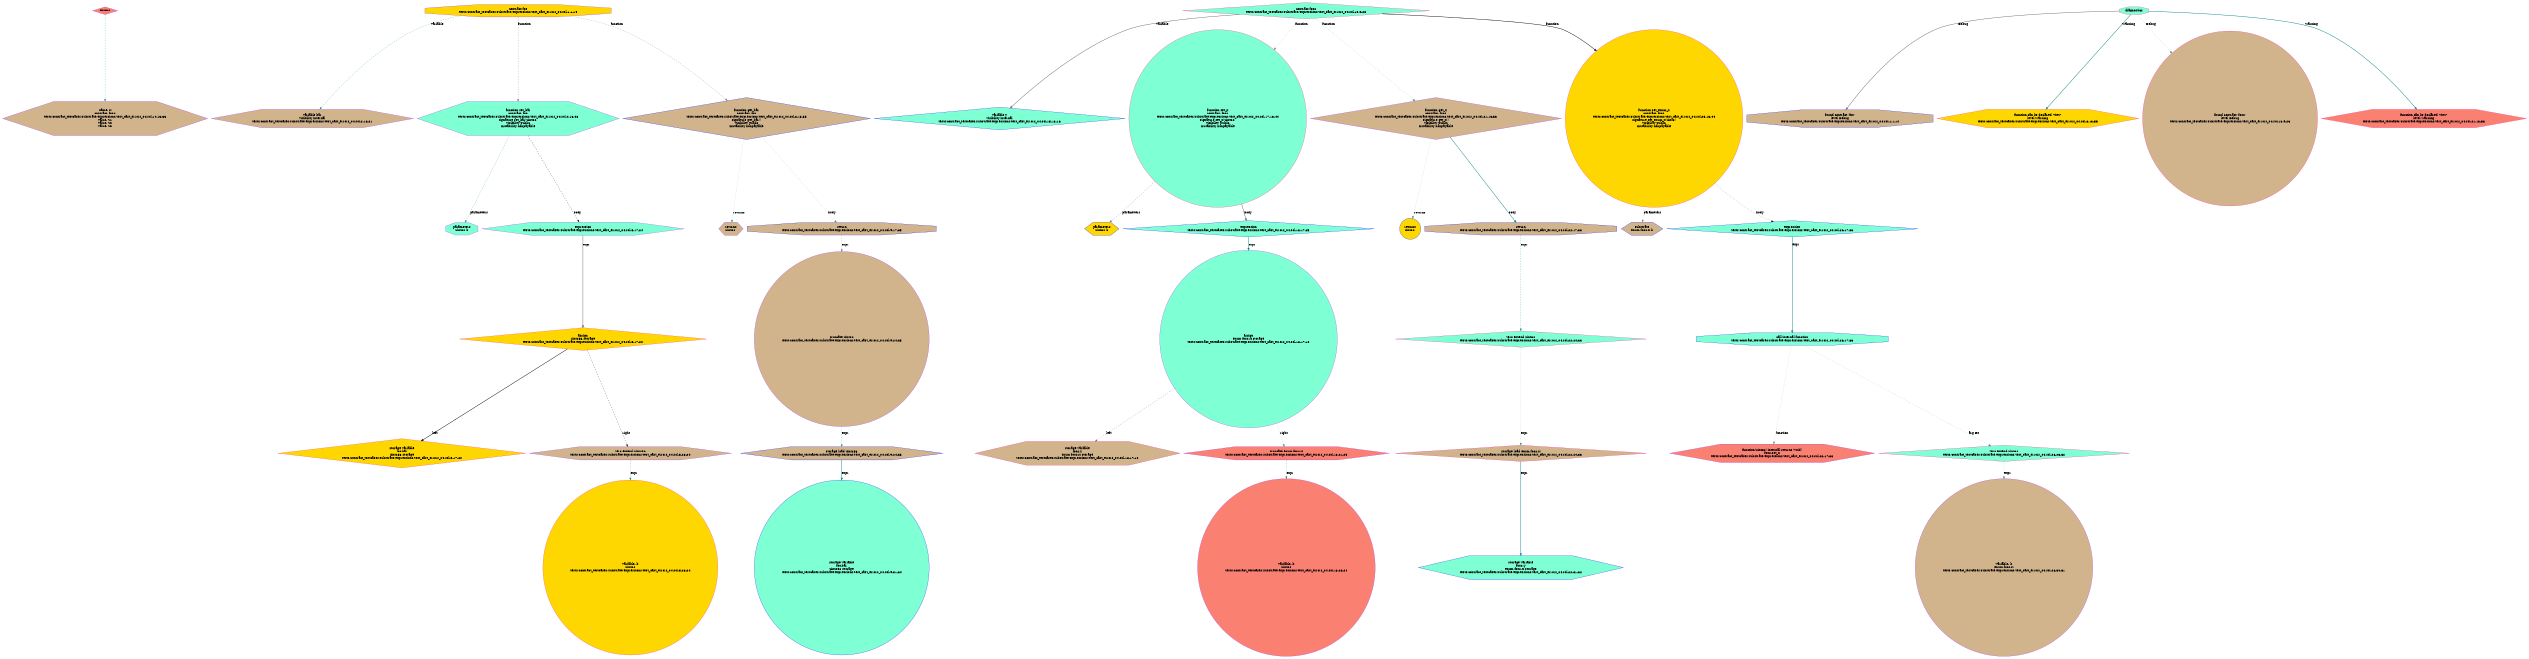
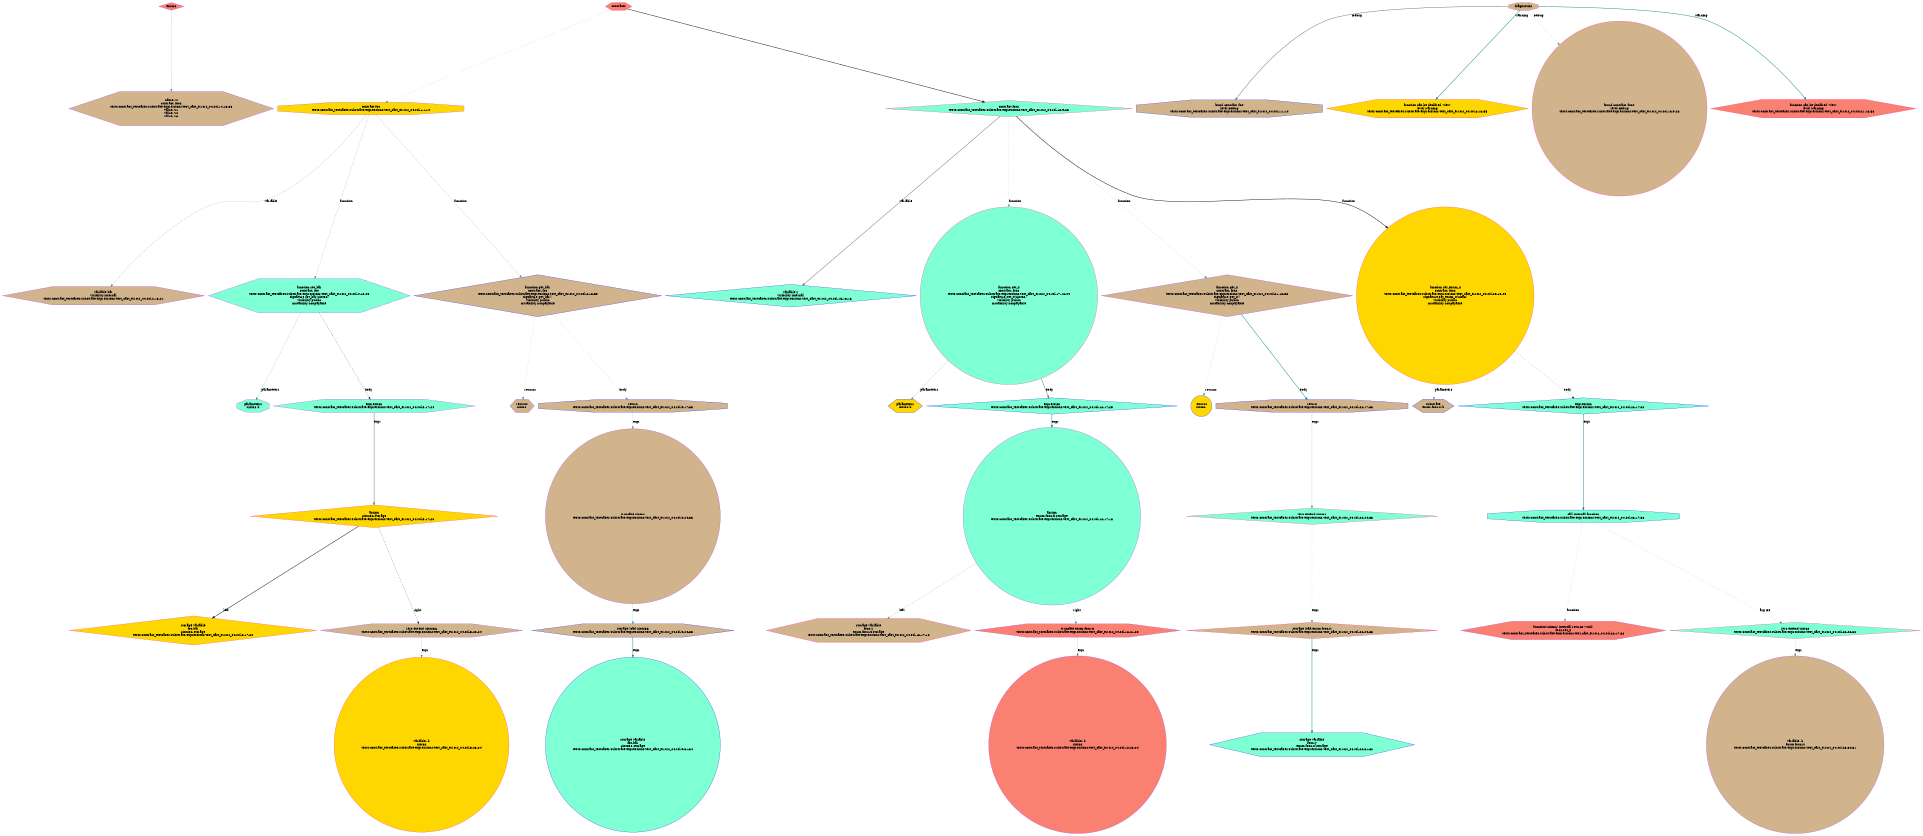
none -> (619, 6)
(2134, 11) -> (1524, 6)
